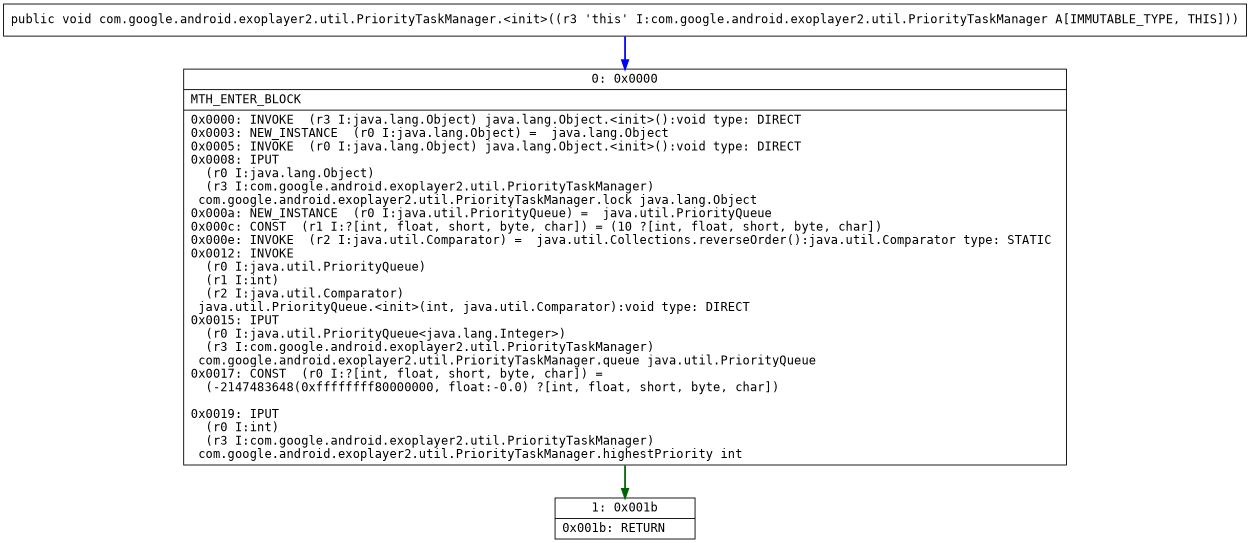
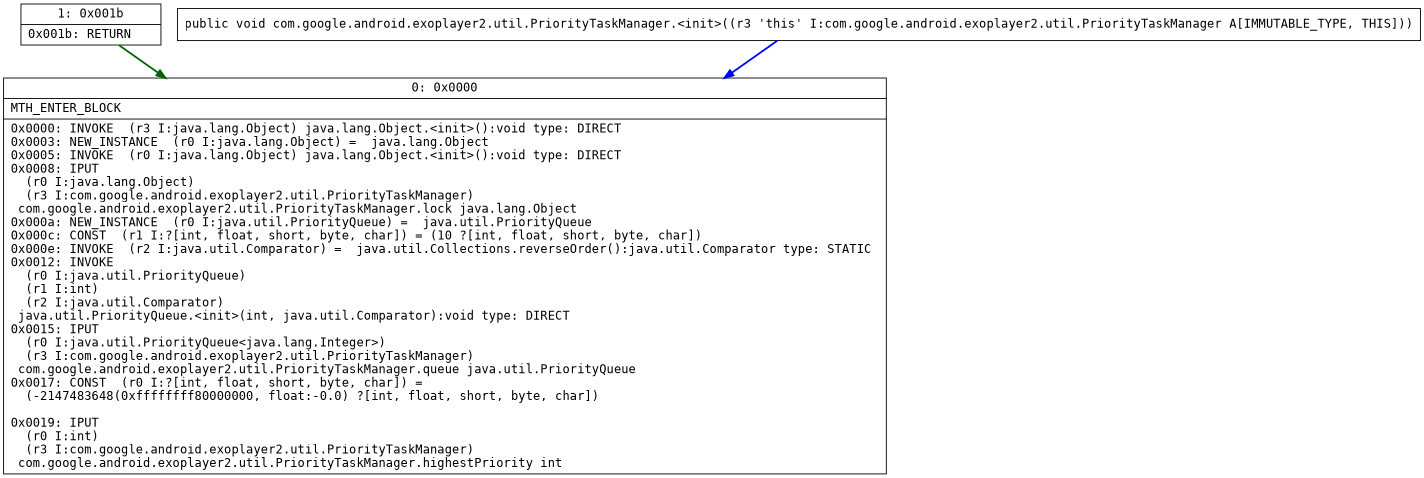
(625, 477) -> (138, 59)
